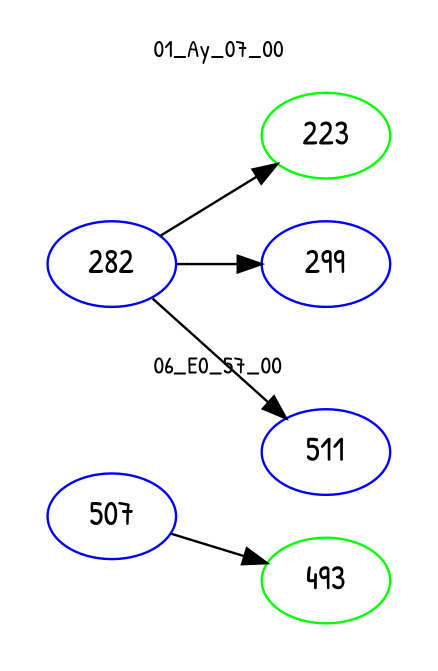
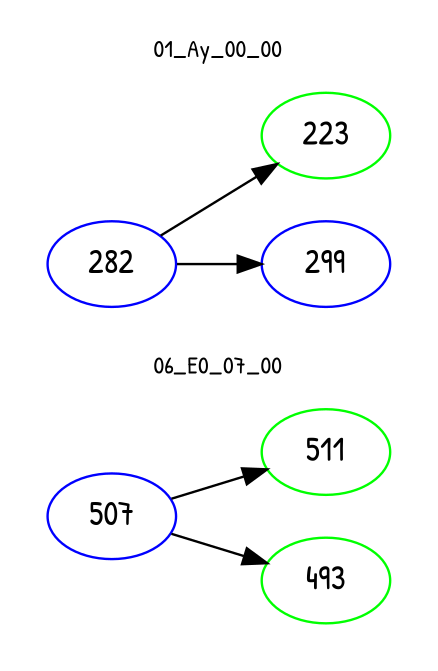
(219, 51) -> (219, 51)
(222, 361) -> (208, 488)
(219, 368) -> (219, 368)
(326, 452) -> (326, 452)
